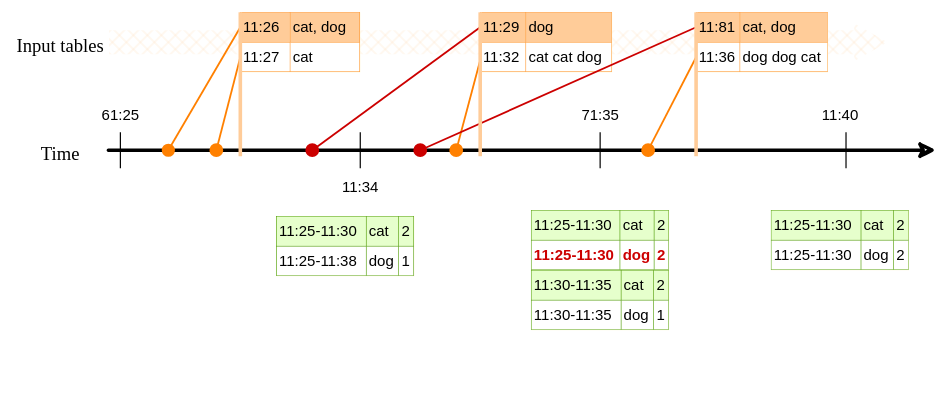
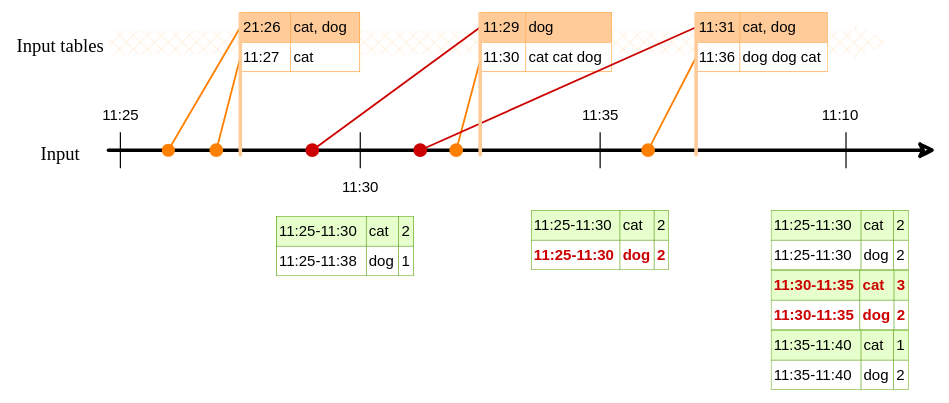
(289, 30) -> (289, 30)
(758, 30) -> (758, 30)
(523, 39) -> (523, 39)
(121, 114) -> (121, 114)
(601, 114) -> (601, 114)
(841, 114) -> (841, 114)
(60, 153) -> (60, 153)
(361, 186) -> (361, 186)
(600, 300) -> none
none -> (840, 300)
none -> (840, 360)
